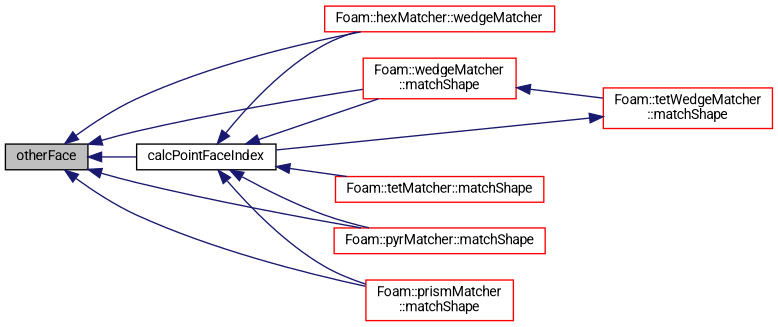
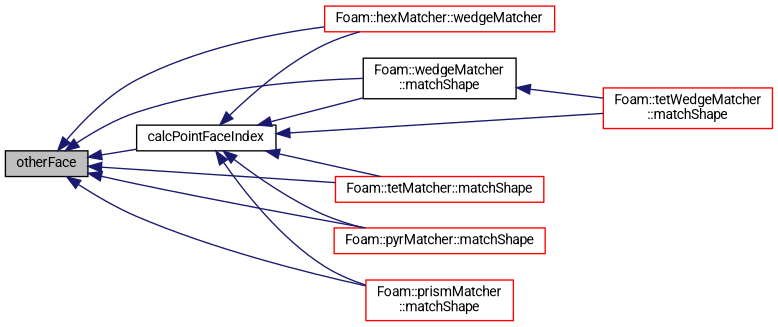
(440, 78) -> (440, 78)
(433, 134) -> (447, 123)
none -> (218, 175)
